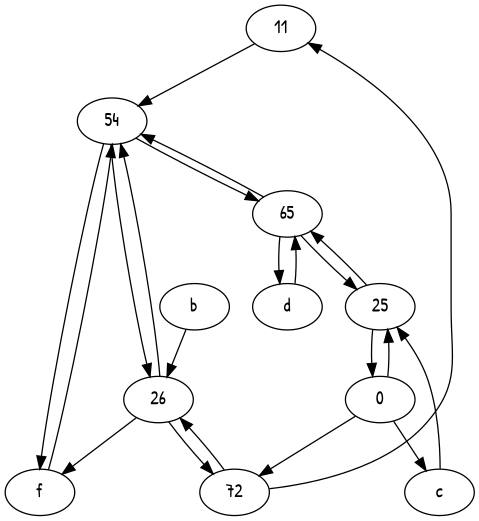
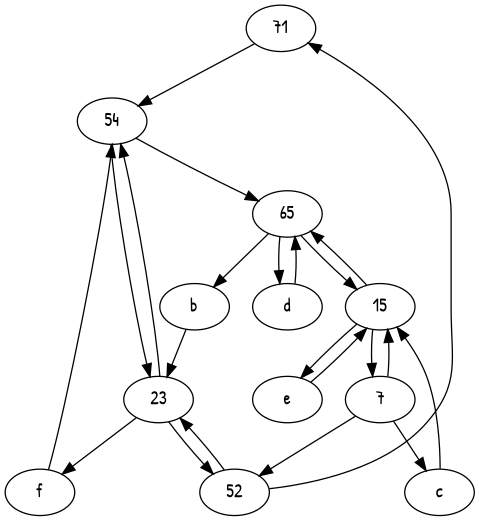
(281, 28) -> (281, 28)
(209, 168) -> (246, 256)
(69, 299) -> none
(380, 307) -> (380, 307)
(159, 400) -> (159, 400)
none -> (287, 400)
(380, 400) -> (380, 400)
(235, 492) -> (235, 492)
